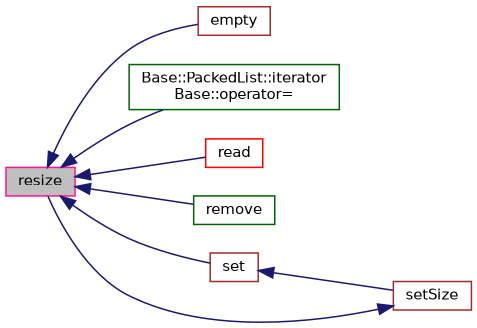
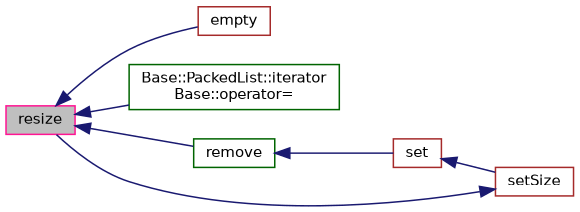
(234, 153) -> none
(138, 242) -> (342, 153)
